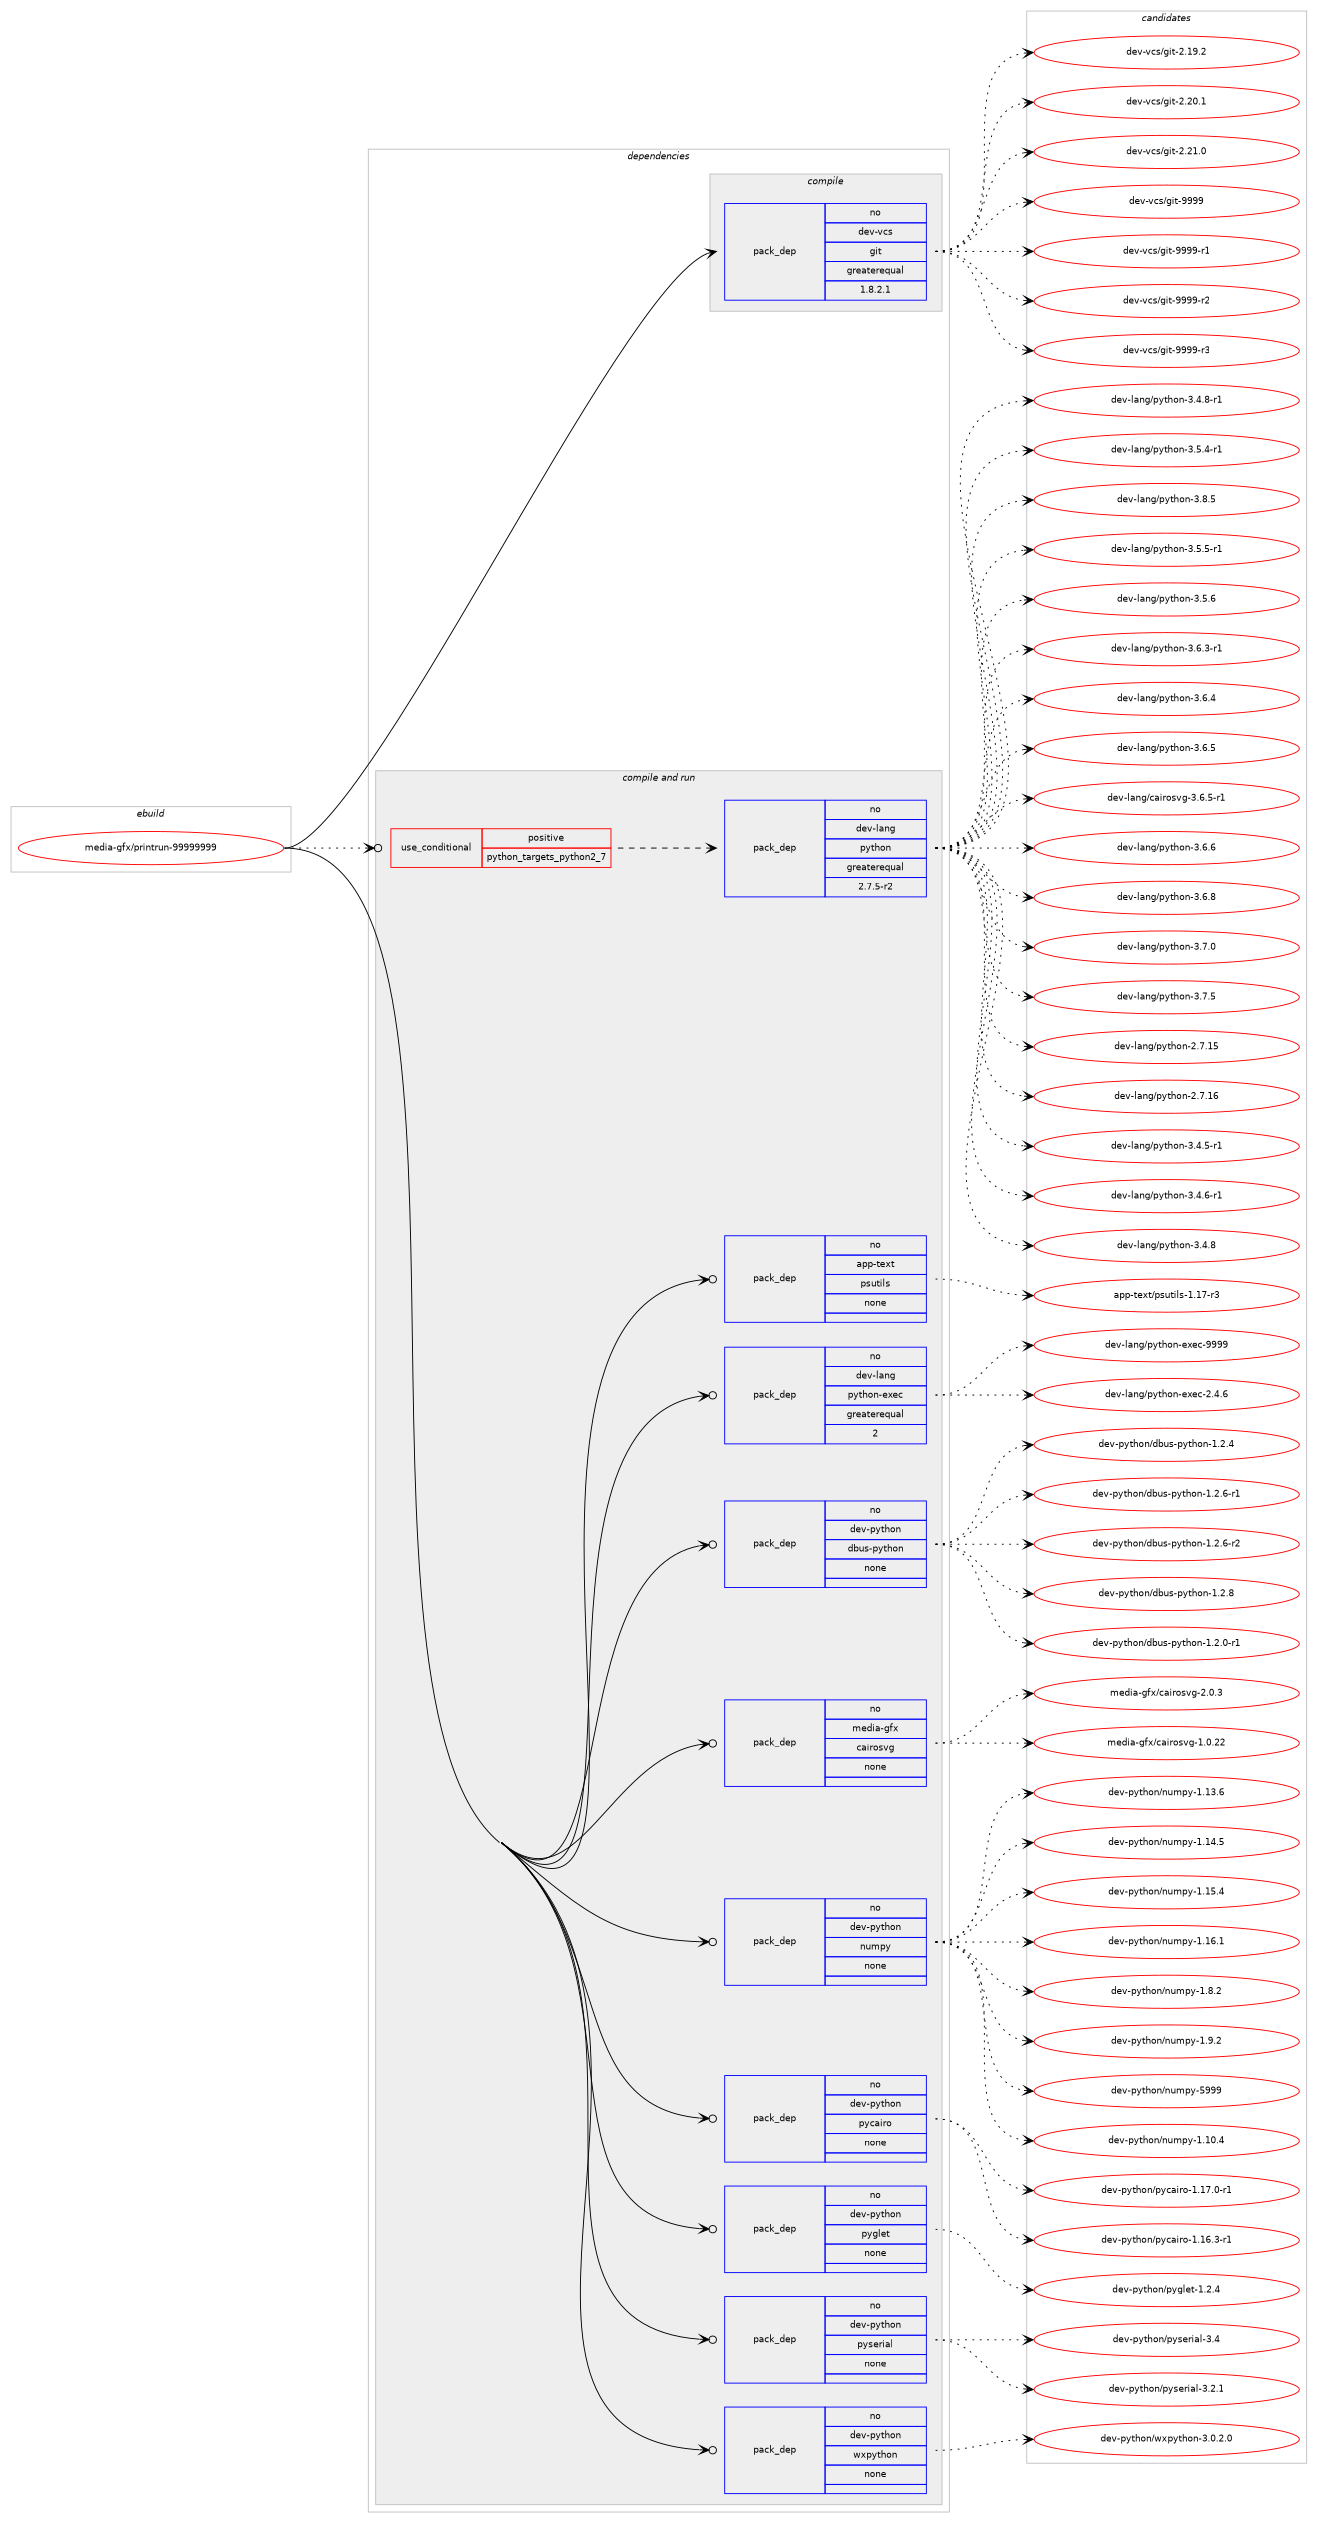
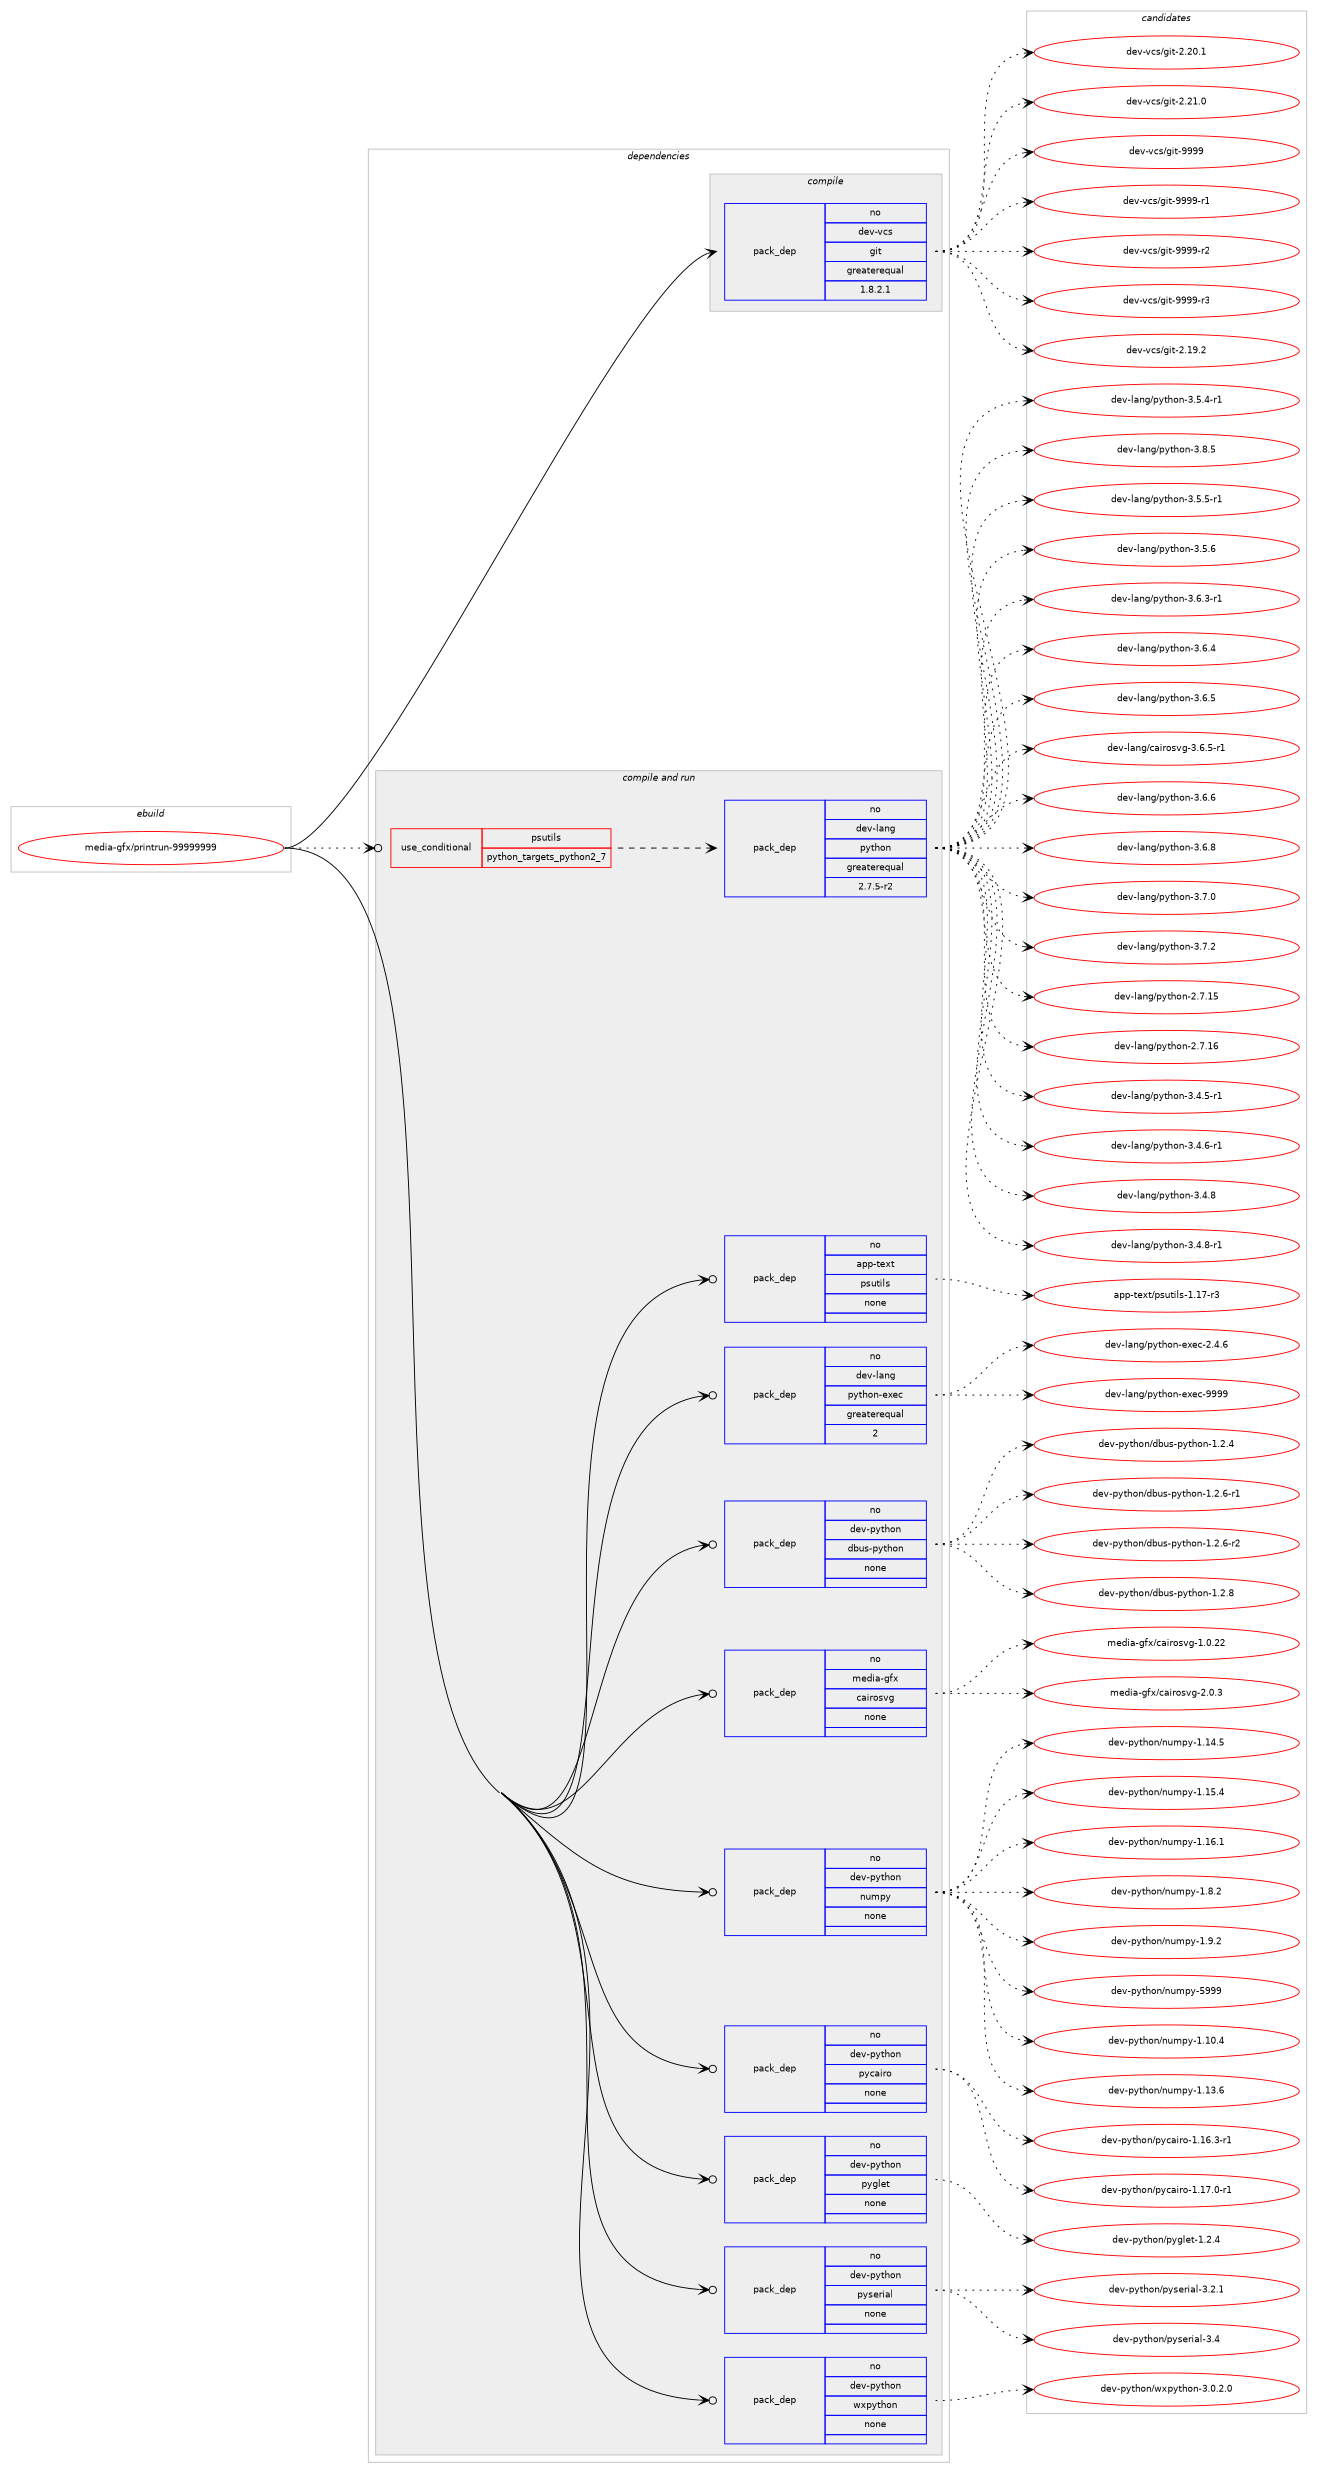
(547, 838) -> (547, 838)
(1167, 997) -> (1167, 948)
(1167, 1644) -> none
